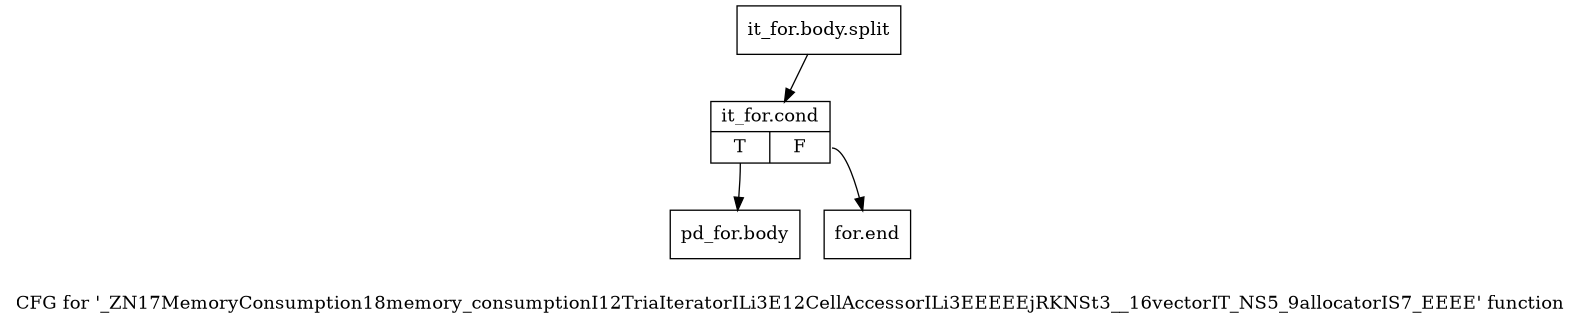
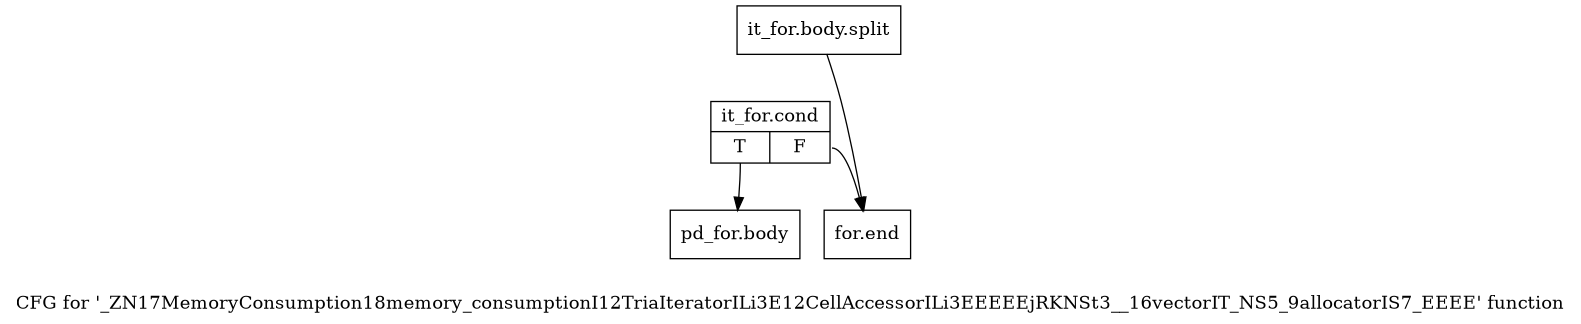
(799, 72) -> (847, 125)
